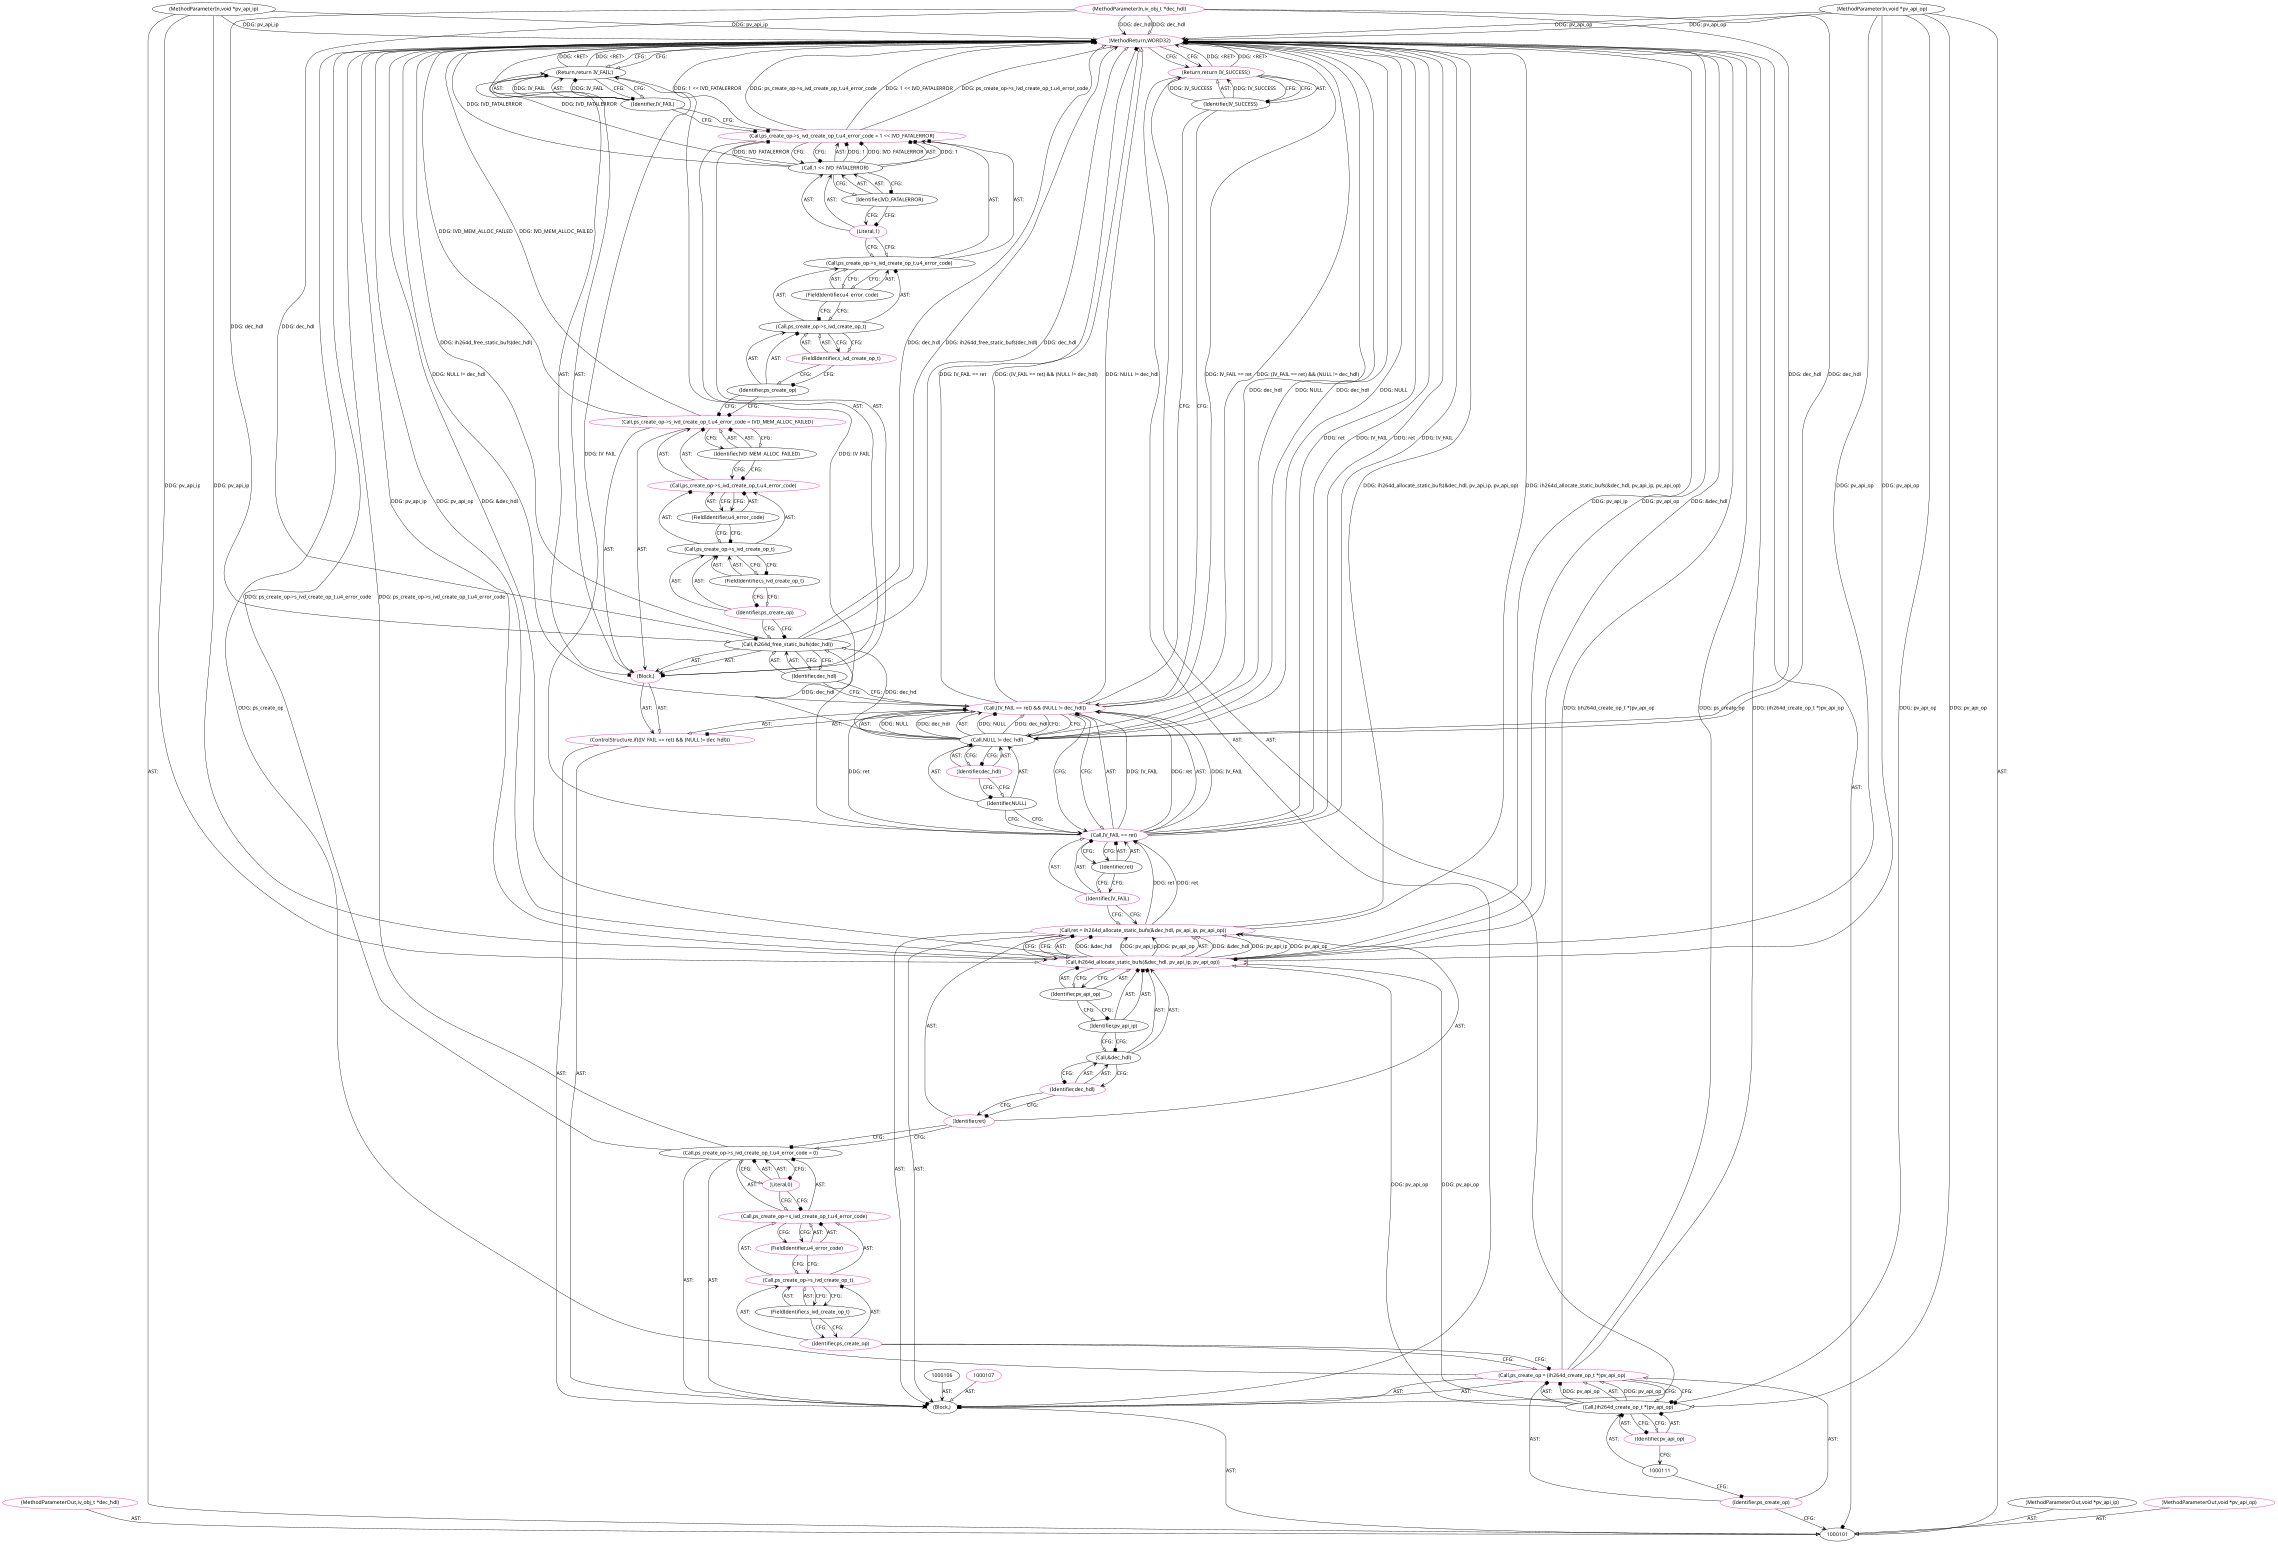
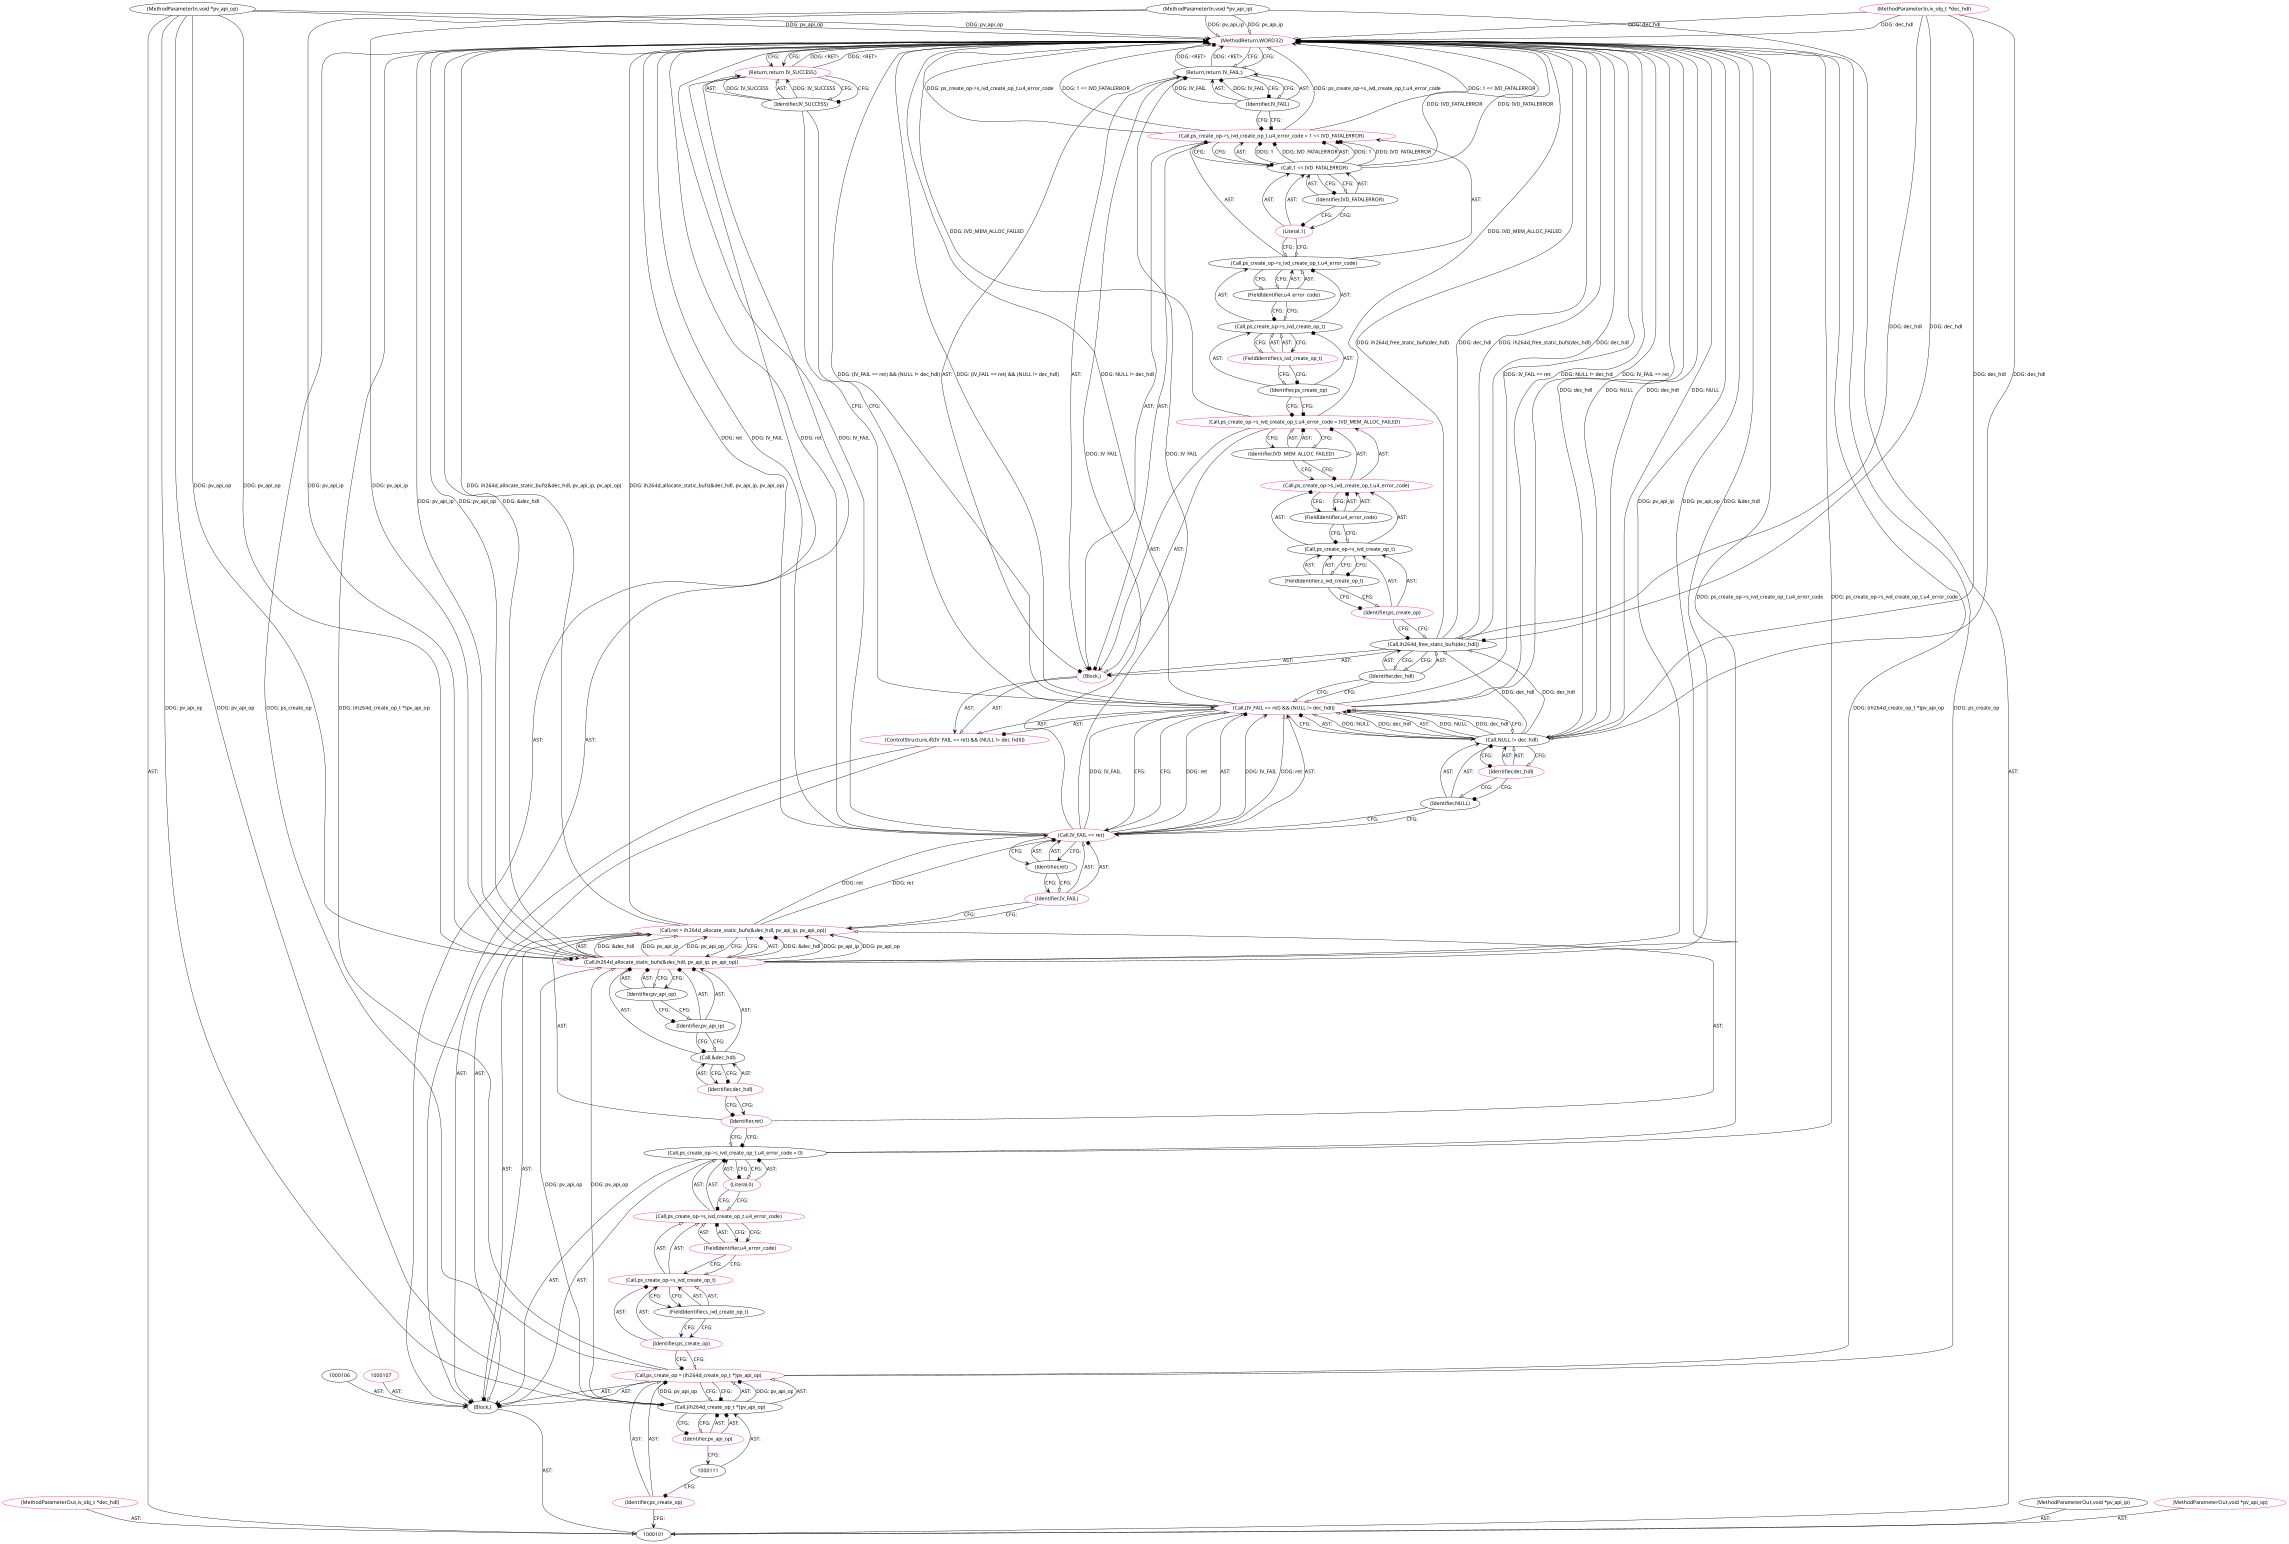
(1775, 525) -> none
